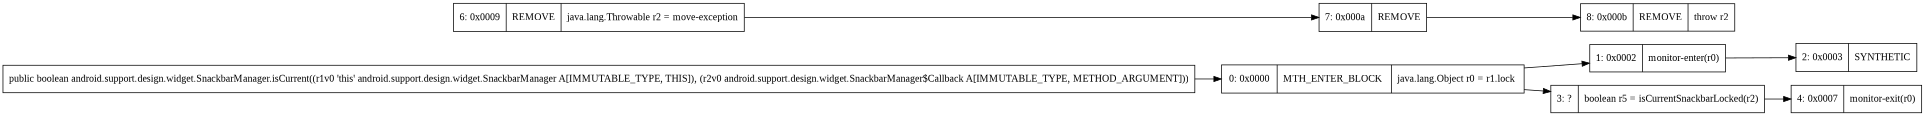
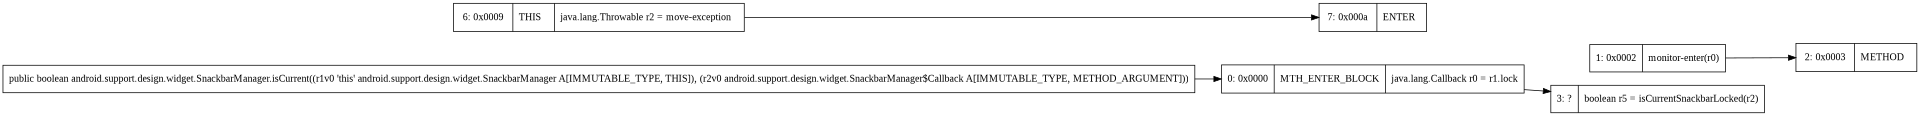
(534, 17) -> (530, 17)
(1399, 17) -> (1399, 17)
(1658, 17) -> none
(1883, 57) -> (1882, 57)
(1553, 66) -> none
(1456, 79) -> (1455, 79)
(1856, 99) -> none
